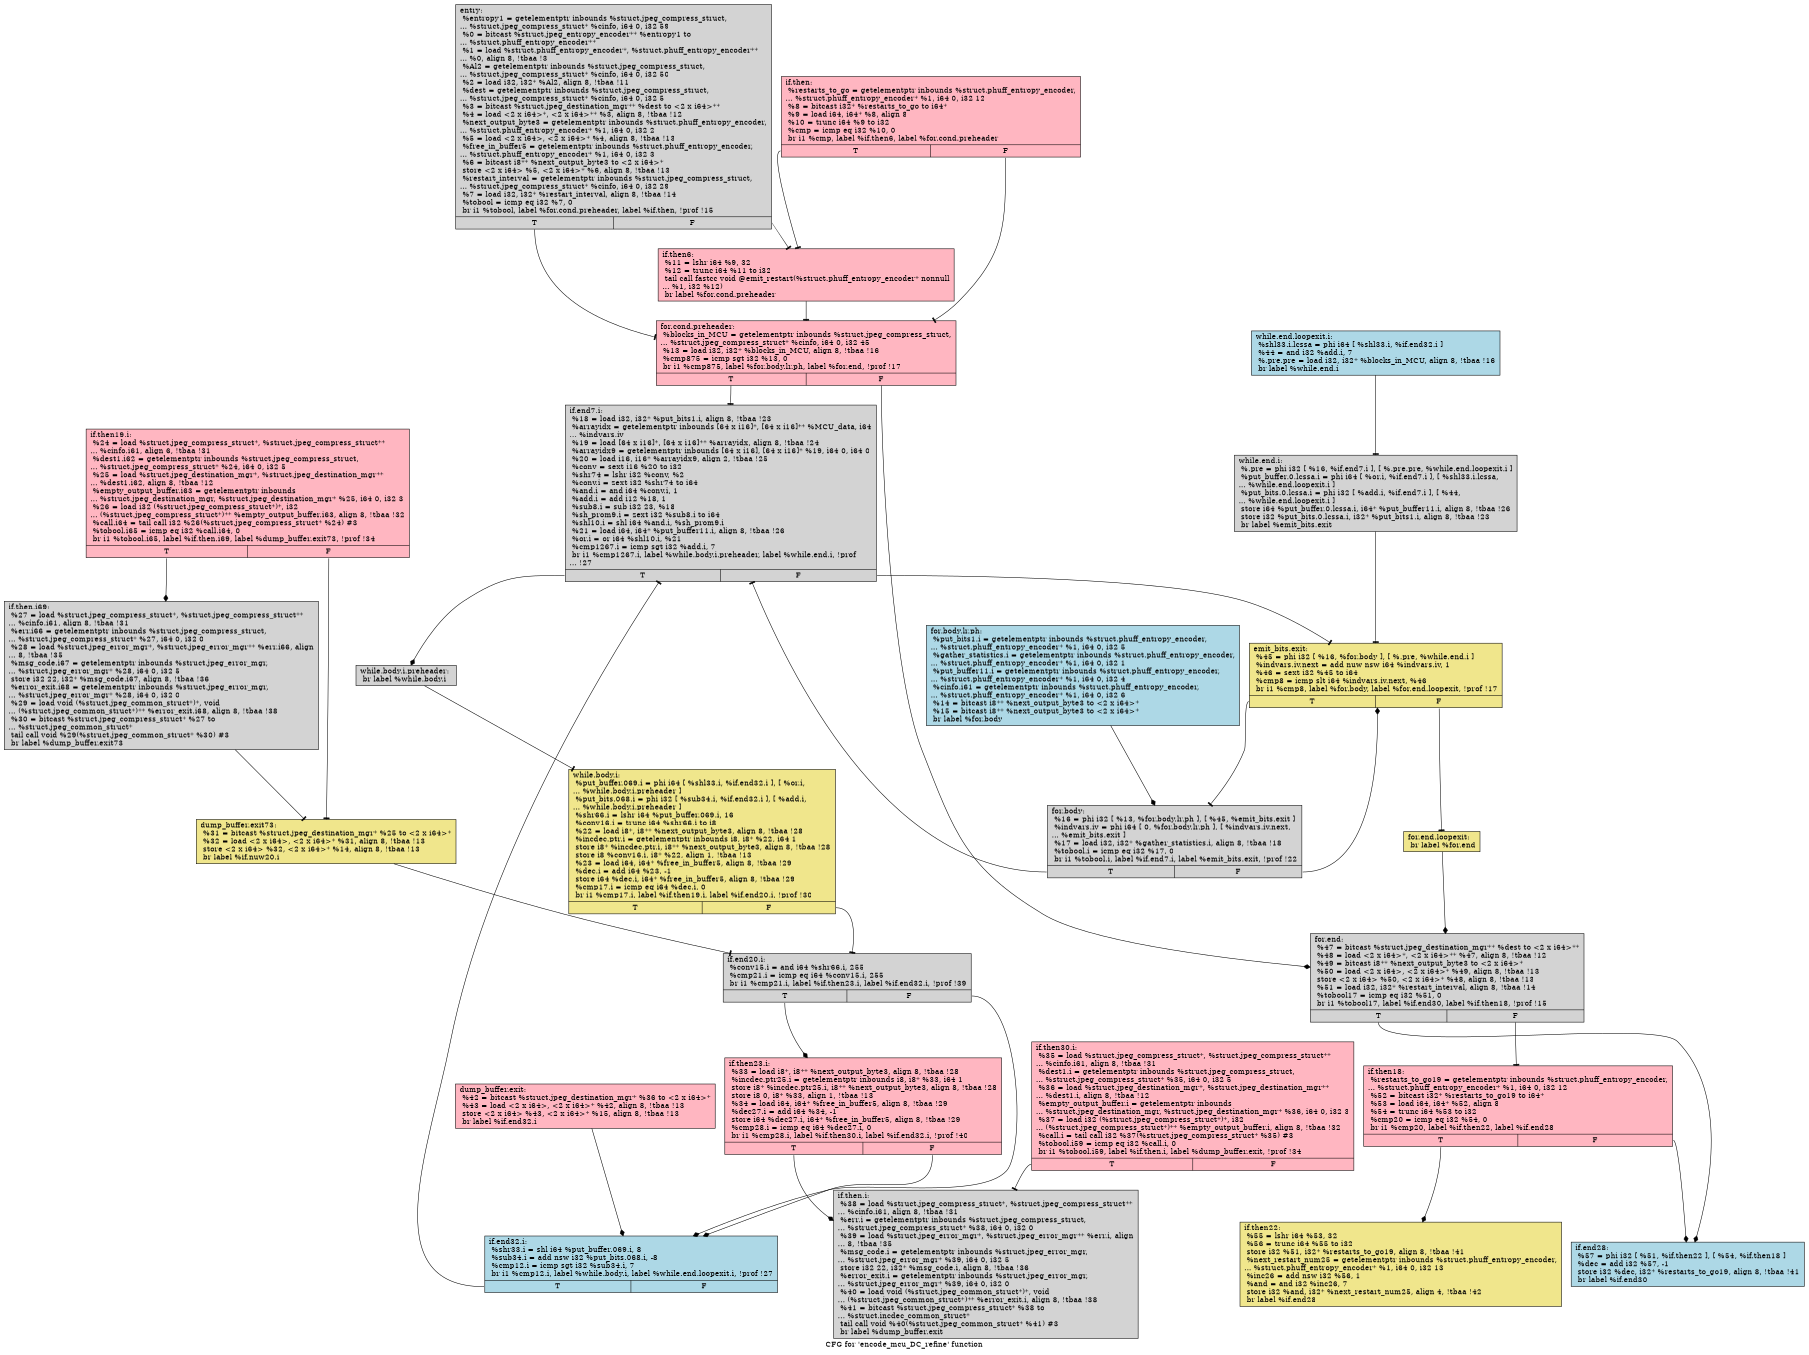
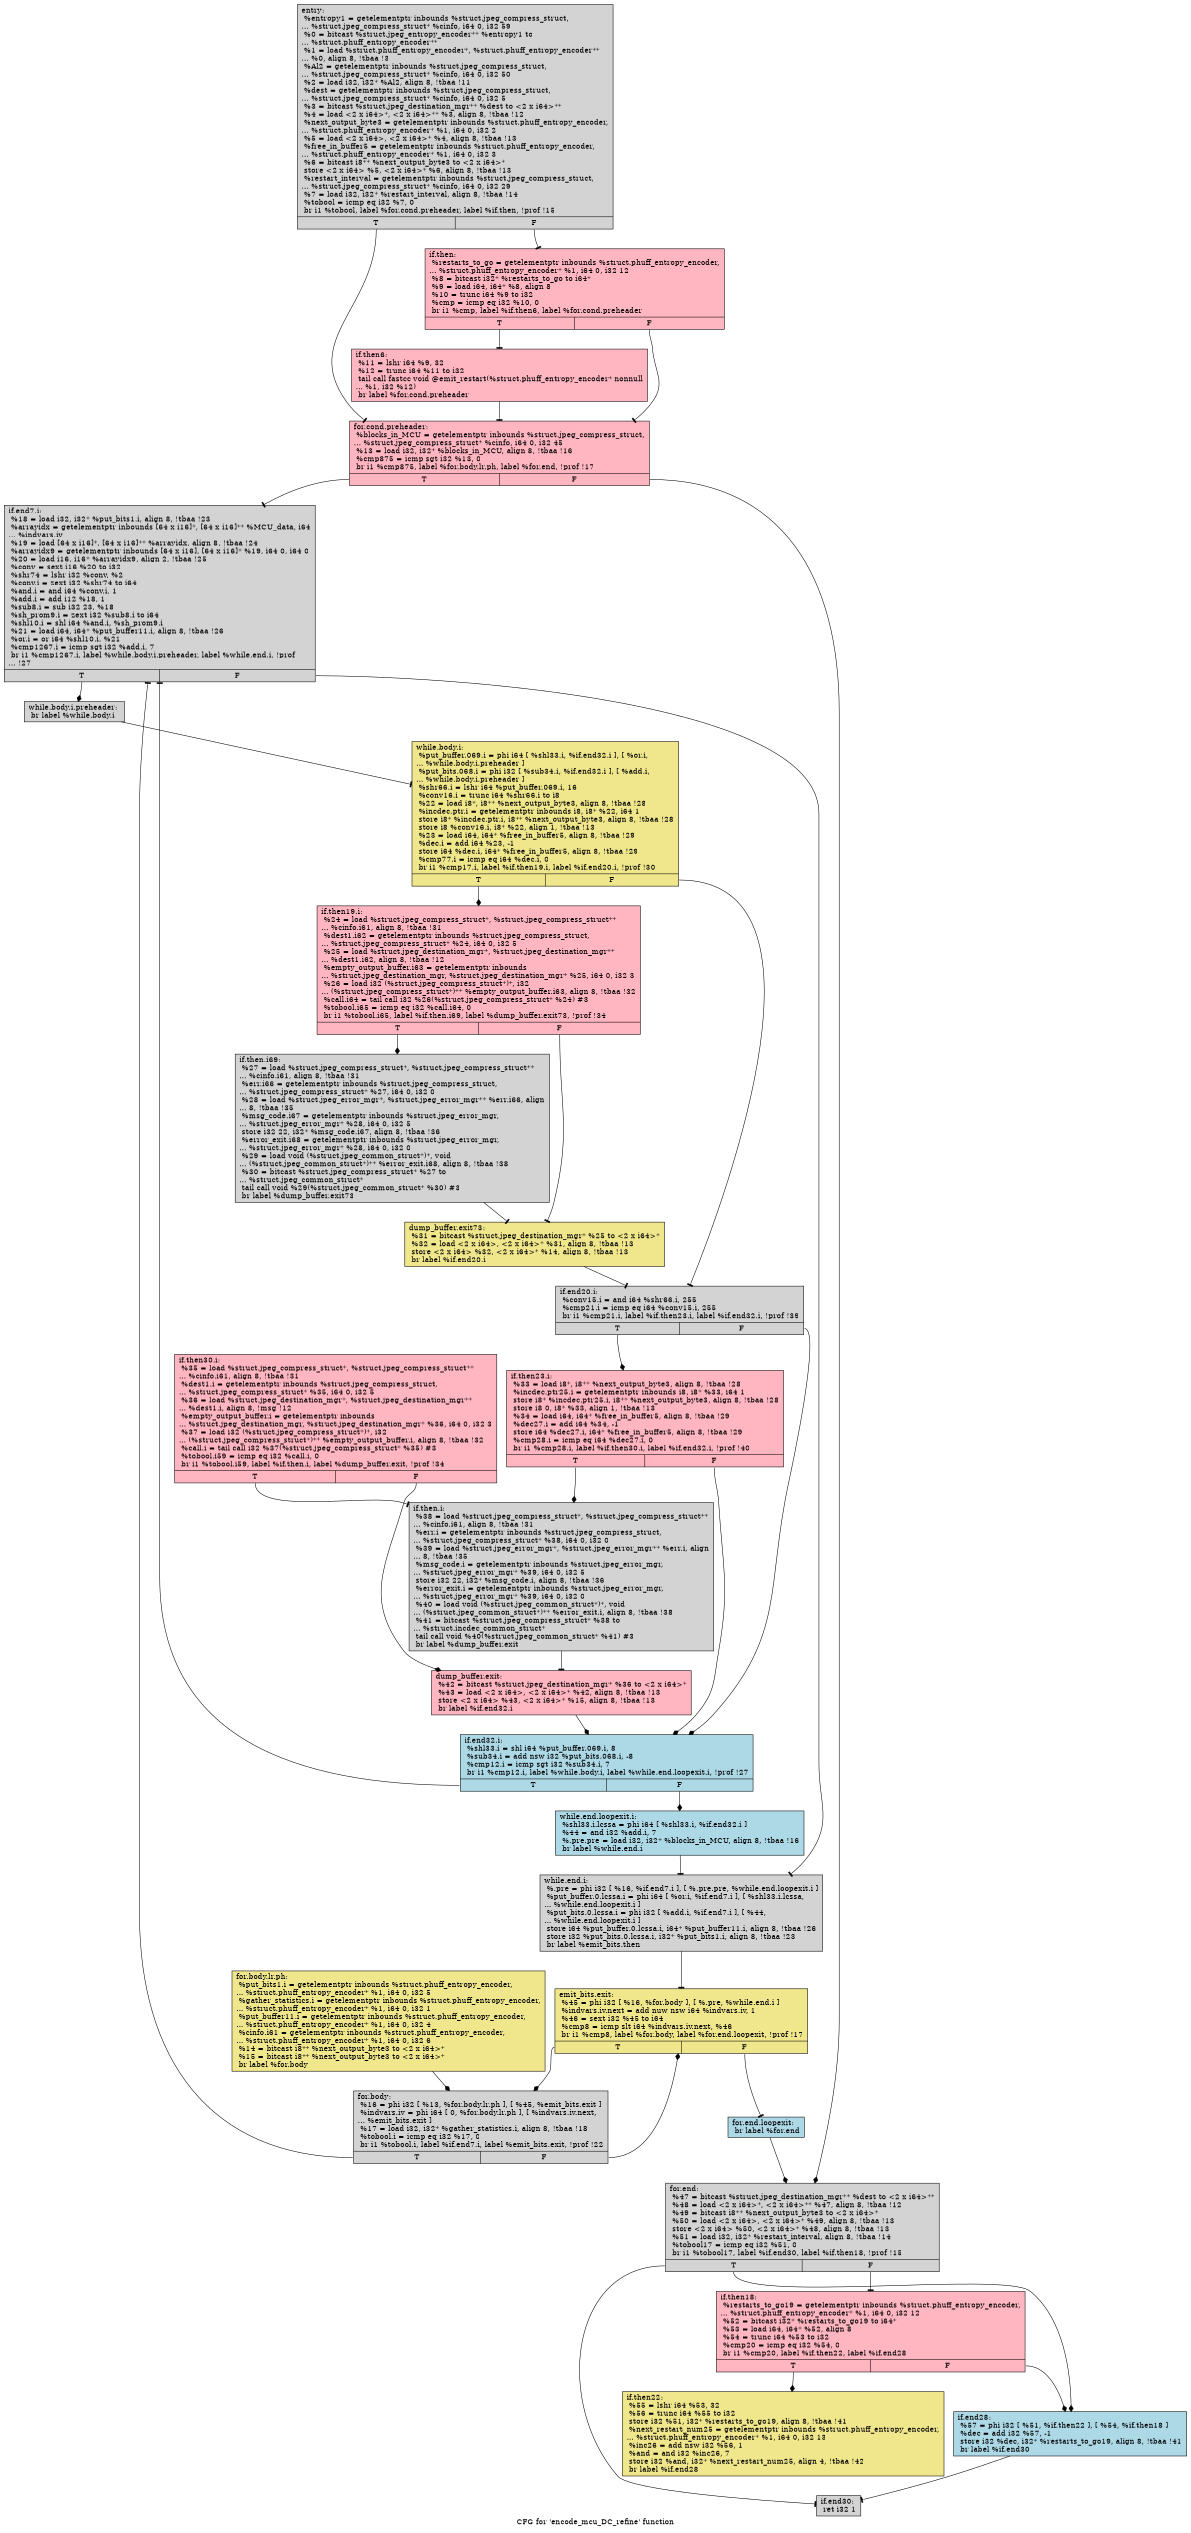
(780, 235) -> (535, 238)
(151, 451) -> (382, 928)
(1285, 525) -> (593, 1945)
(1108, 582) -> (819, 1075)
(1083, 675) -> (389, 2021)
(1242, 756) -> (551, 2068)
(1442, 842) -> (766, 2127)
(240, 857) -> (448, 1260)
(640, 887) -> (483, 859)
none -> (479, 893)
(1093, 1096) -> (235, 1408)
(565, 1250) -> (540, 1749)
none -> (382, 1584)
none -> (561, 1659)
none -> (680, 1798)
none -> (839, 2506)
